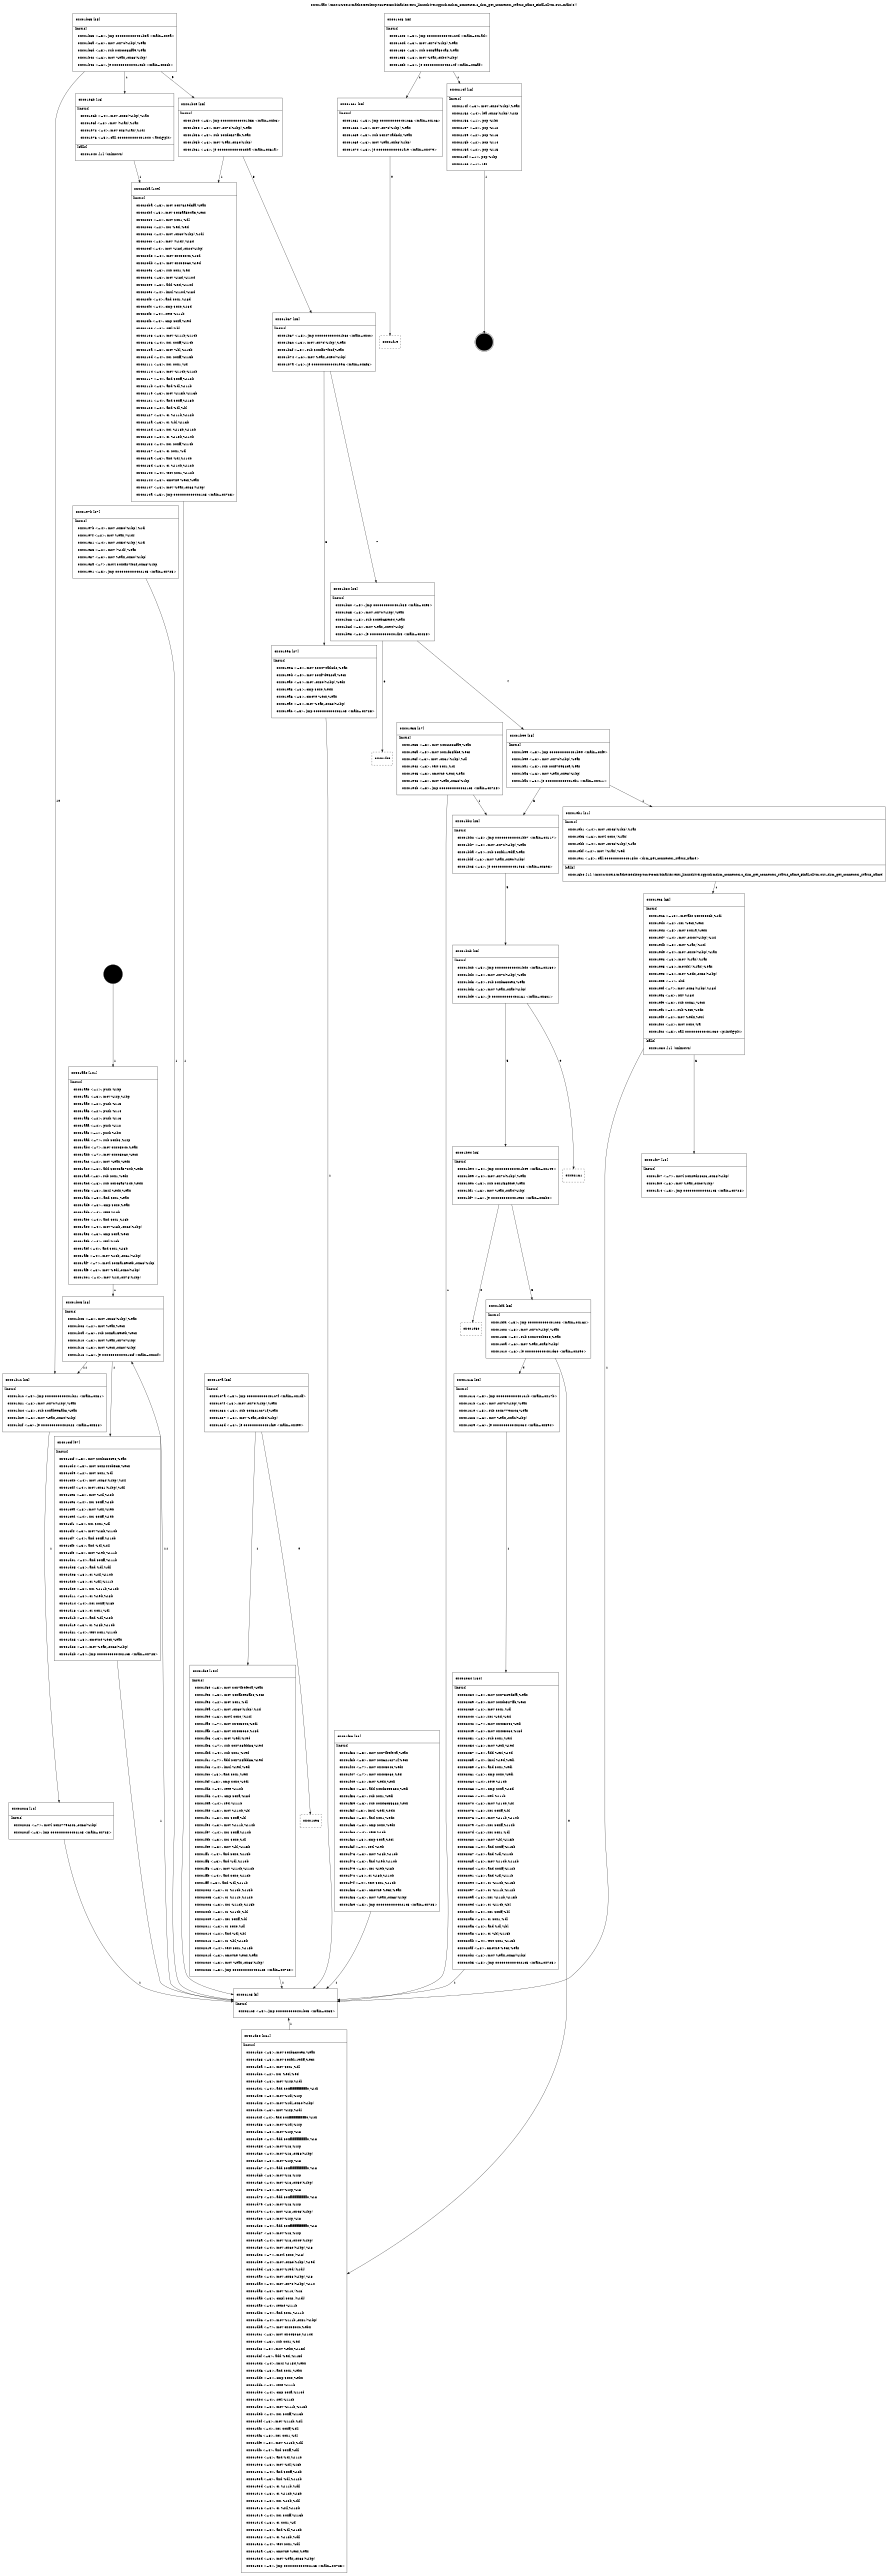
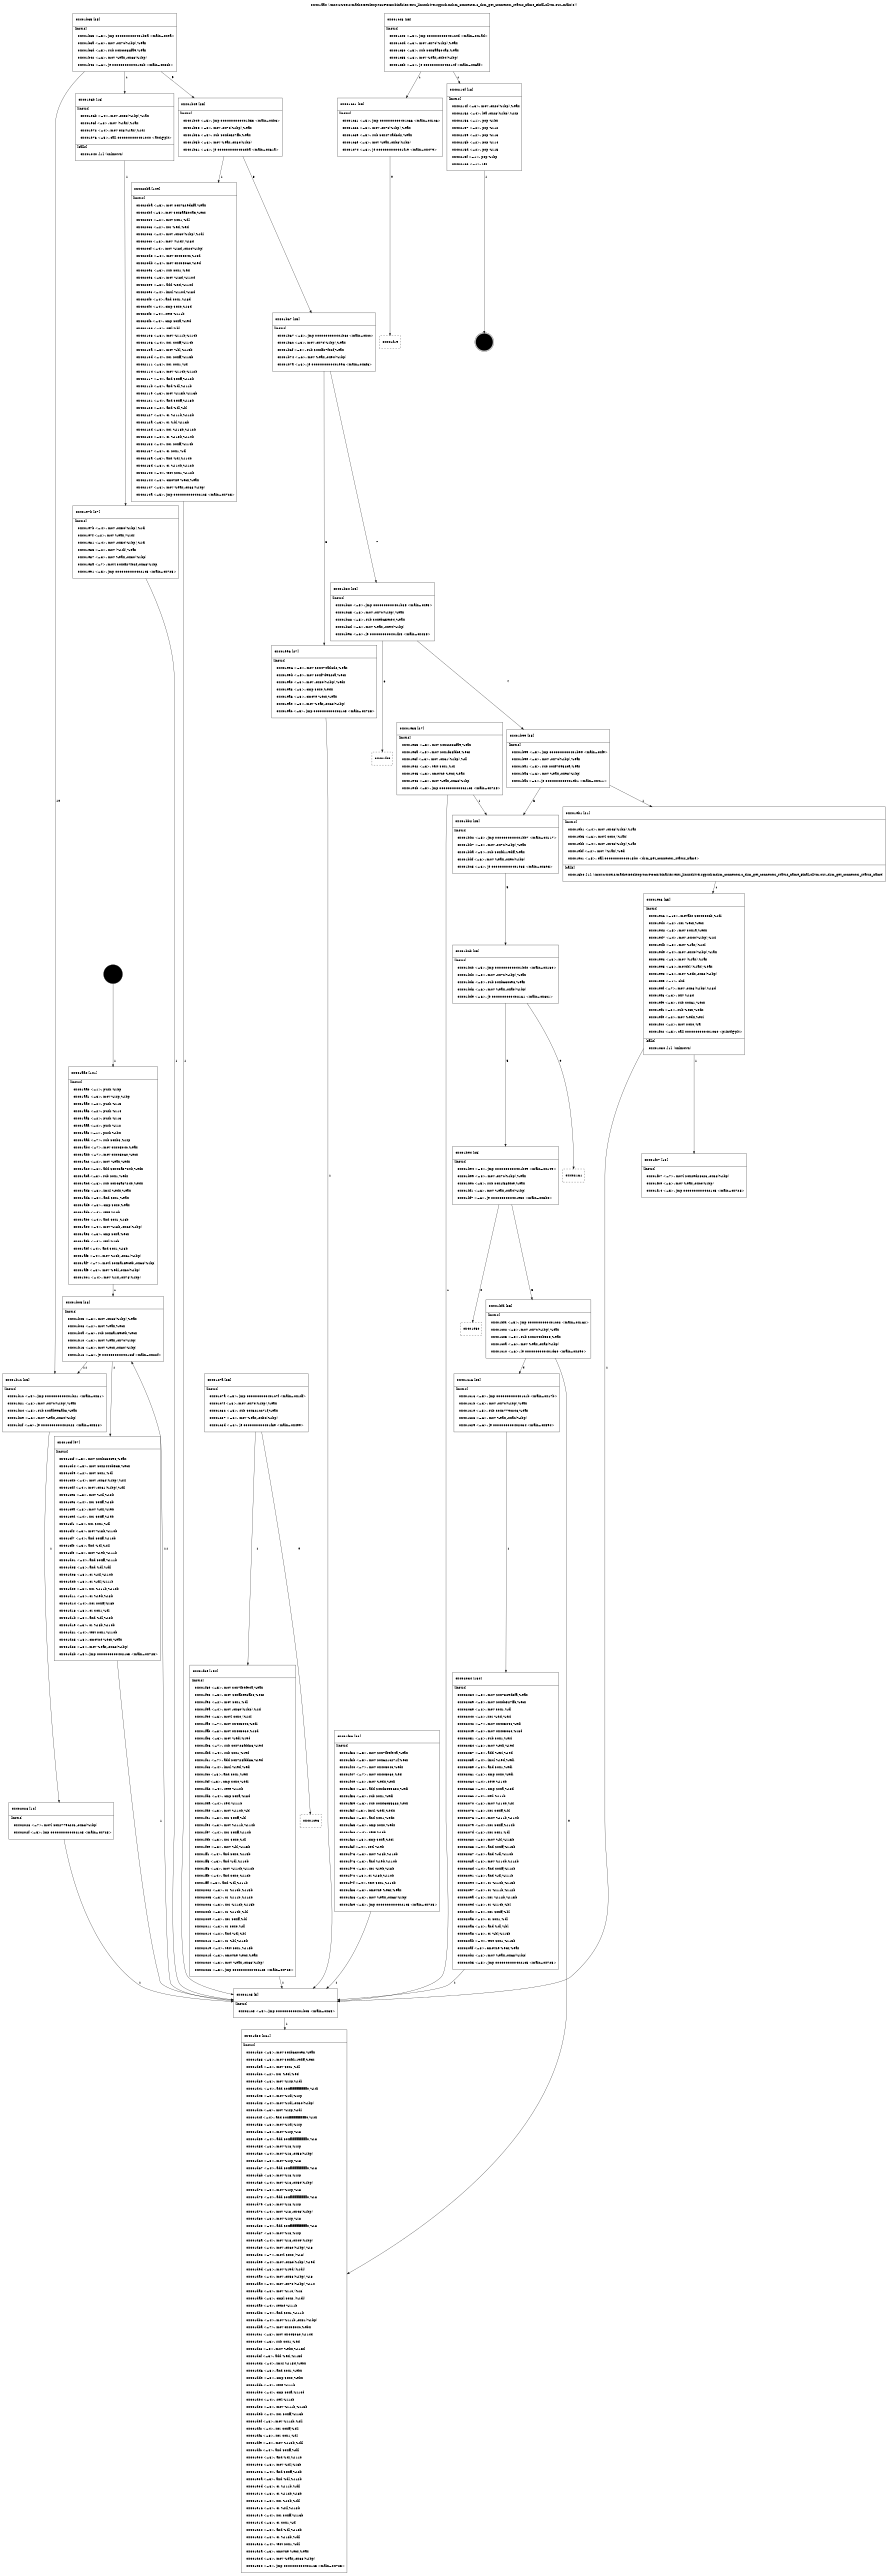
(137, 171) -> (125, 332)
(696, 1061) -> (696, 1061)
(289, 2025) -> (285, 2023)
